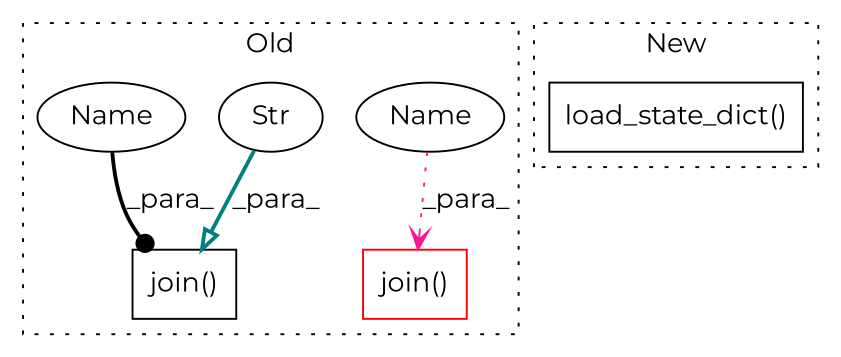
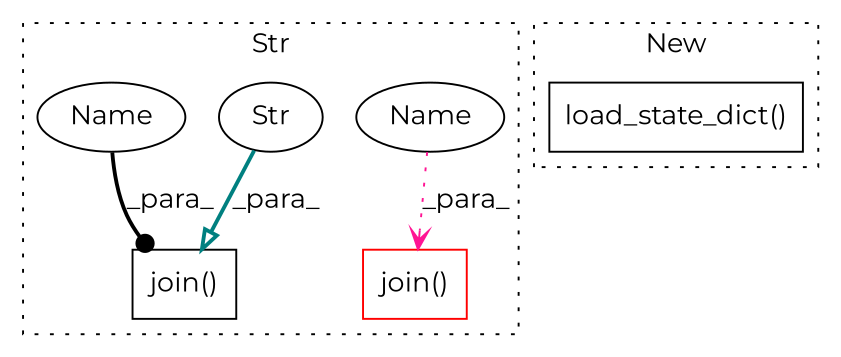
(271, 45) -> (271, 45)
